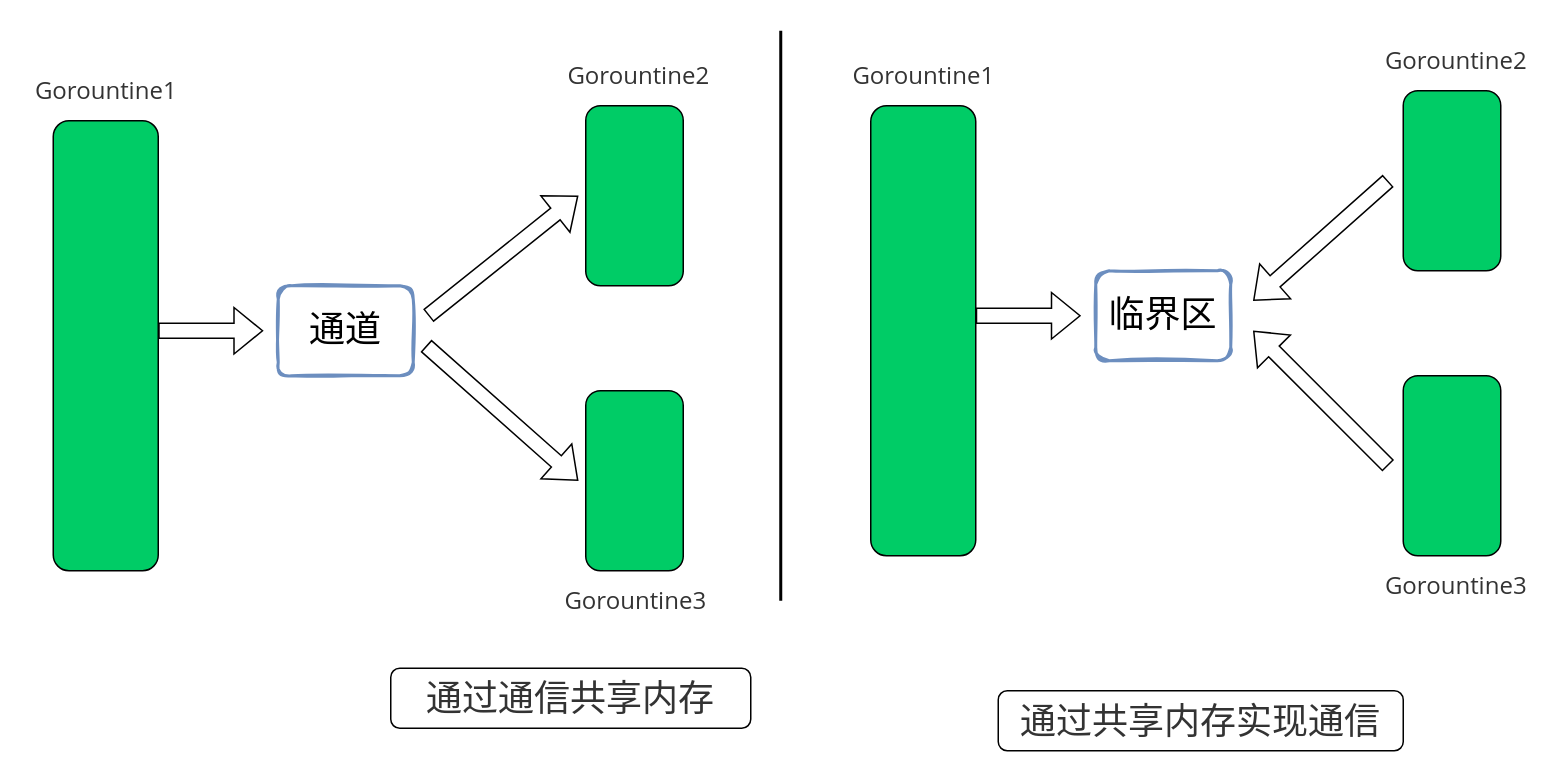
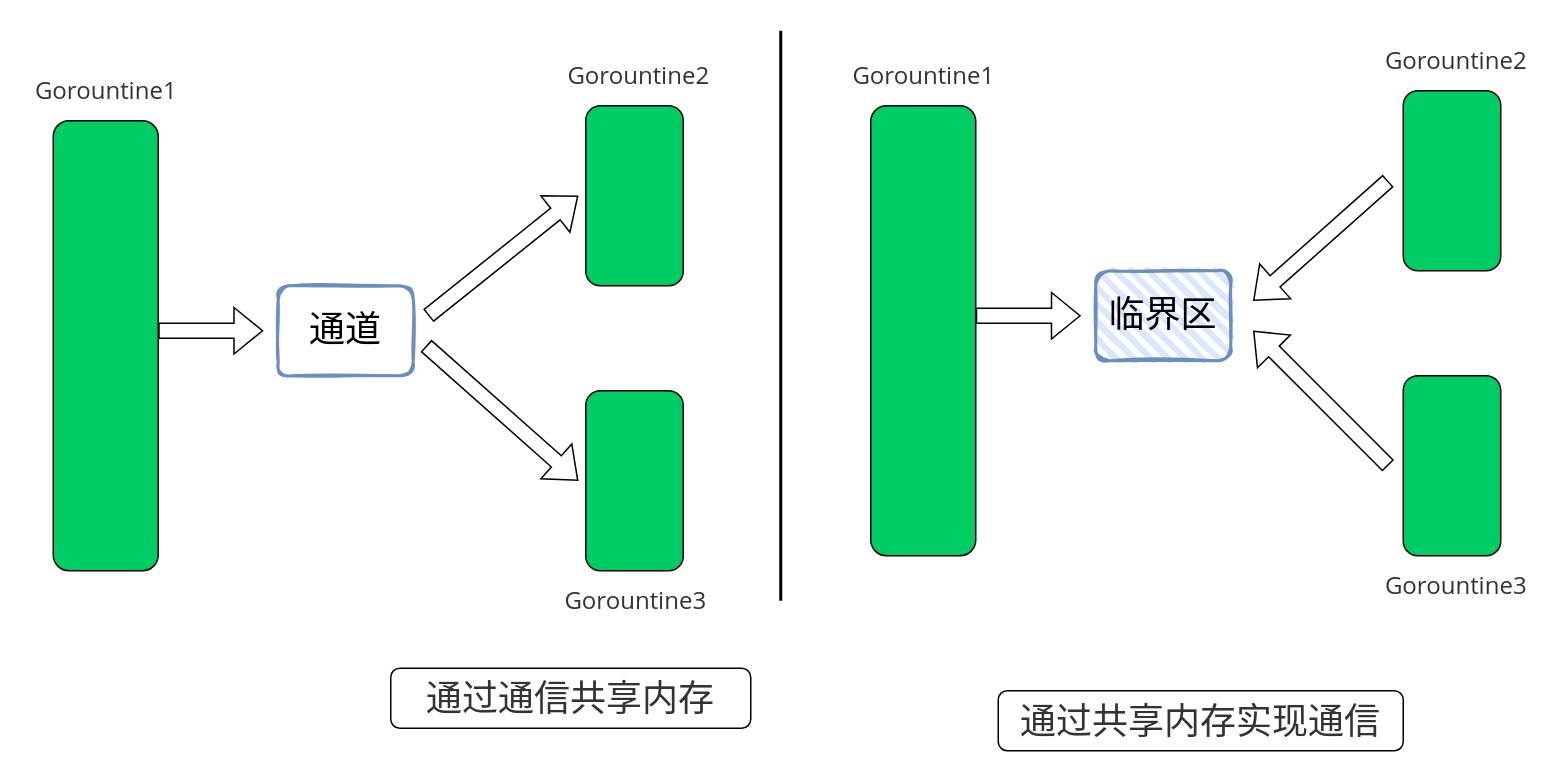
(1163, 316) -> (1163, 316)
